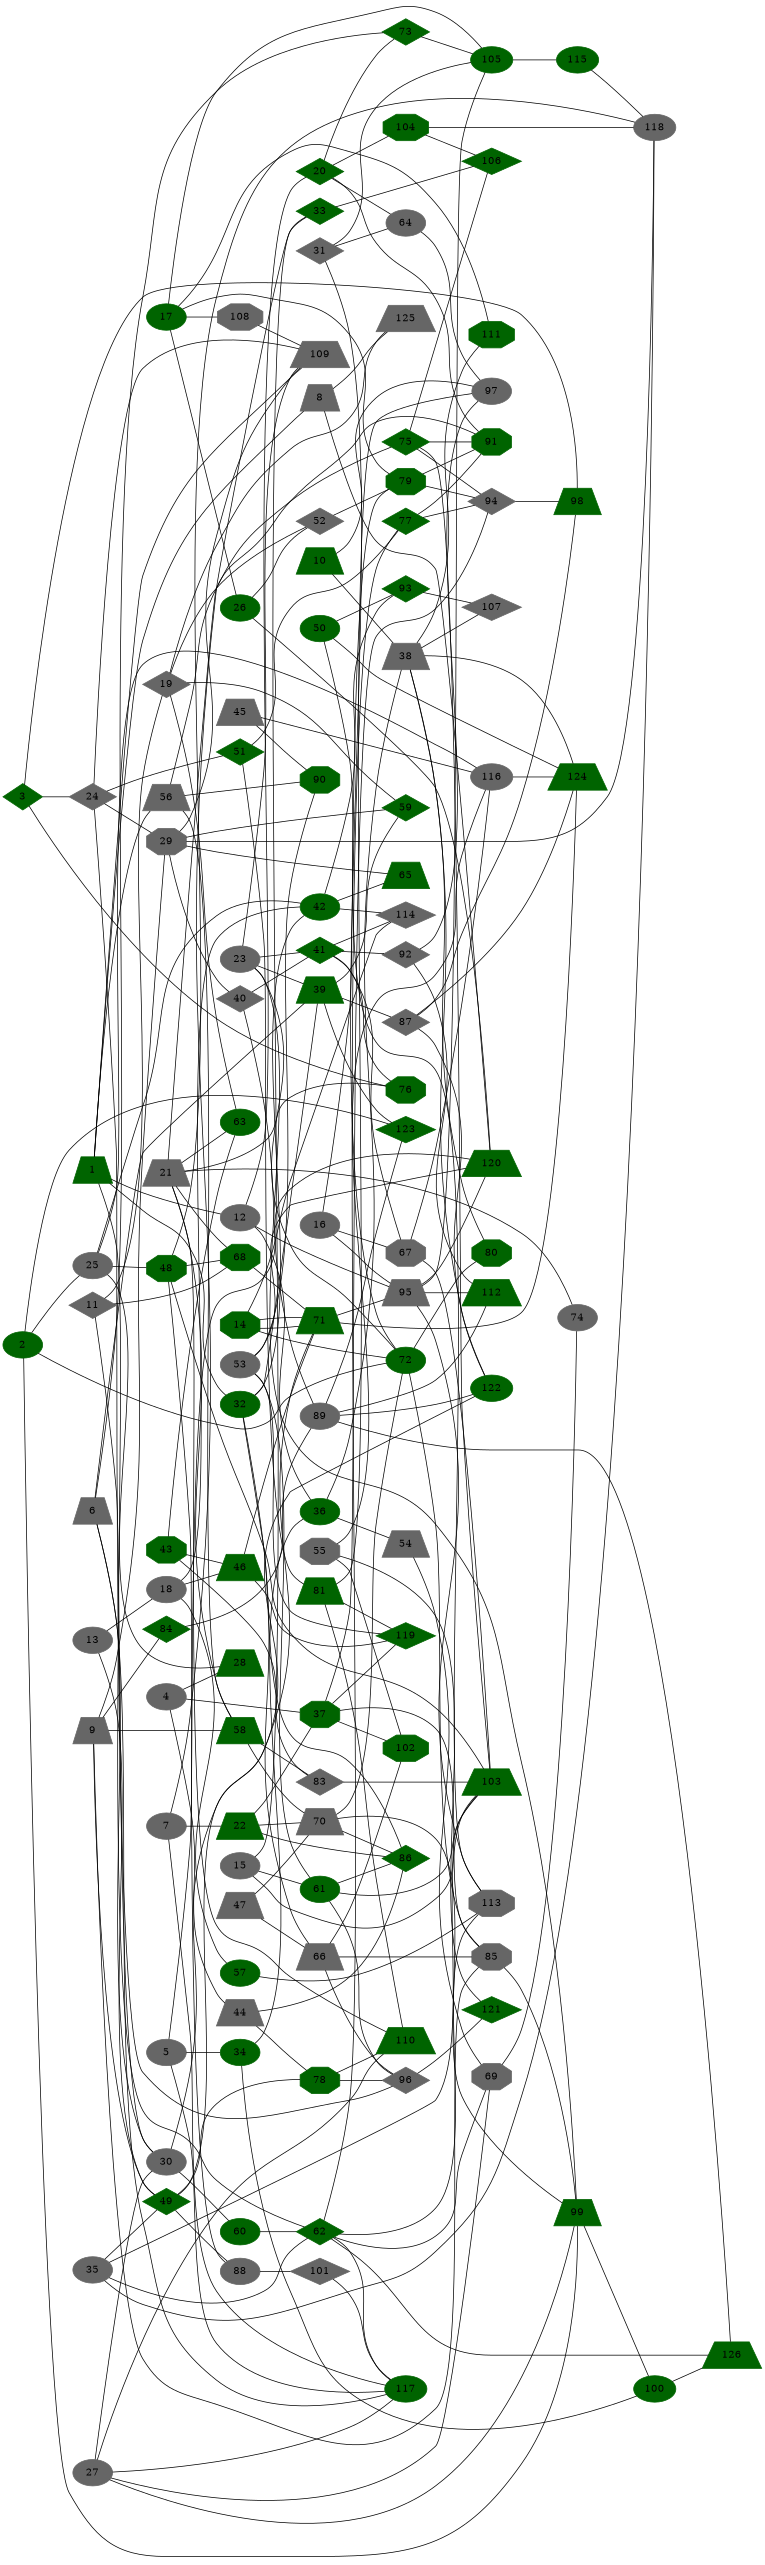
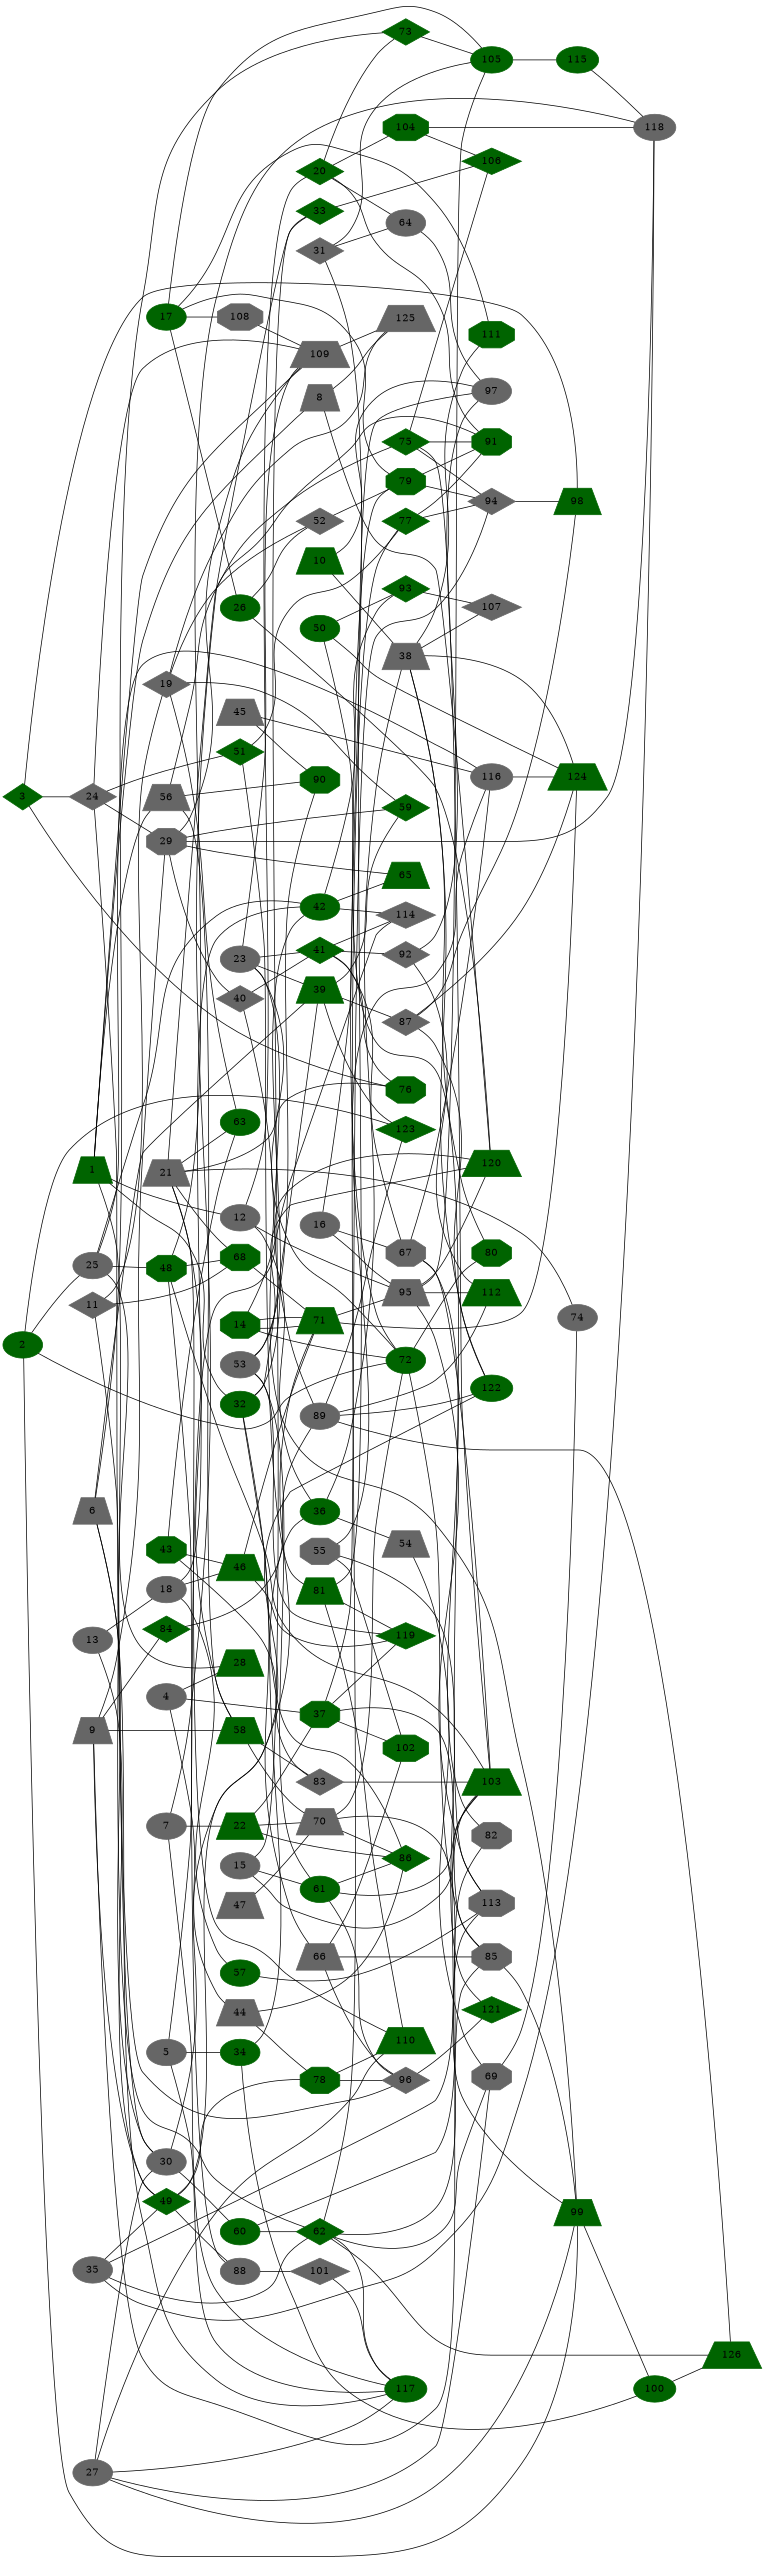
none -> (358, 339)
none -> (492, 1836)
(285, 1934) -> none
